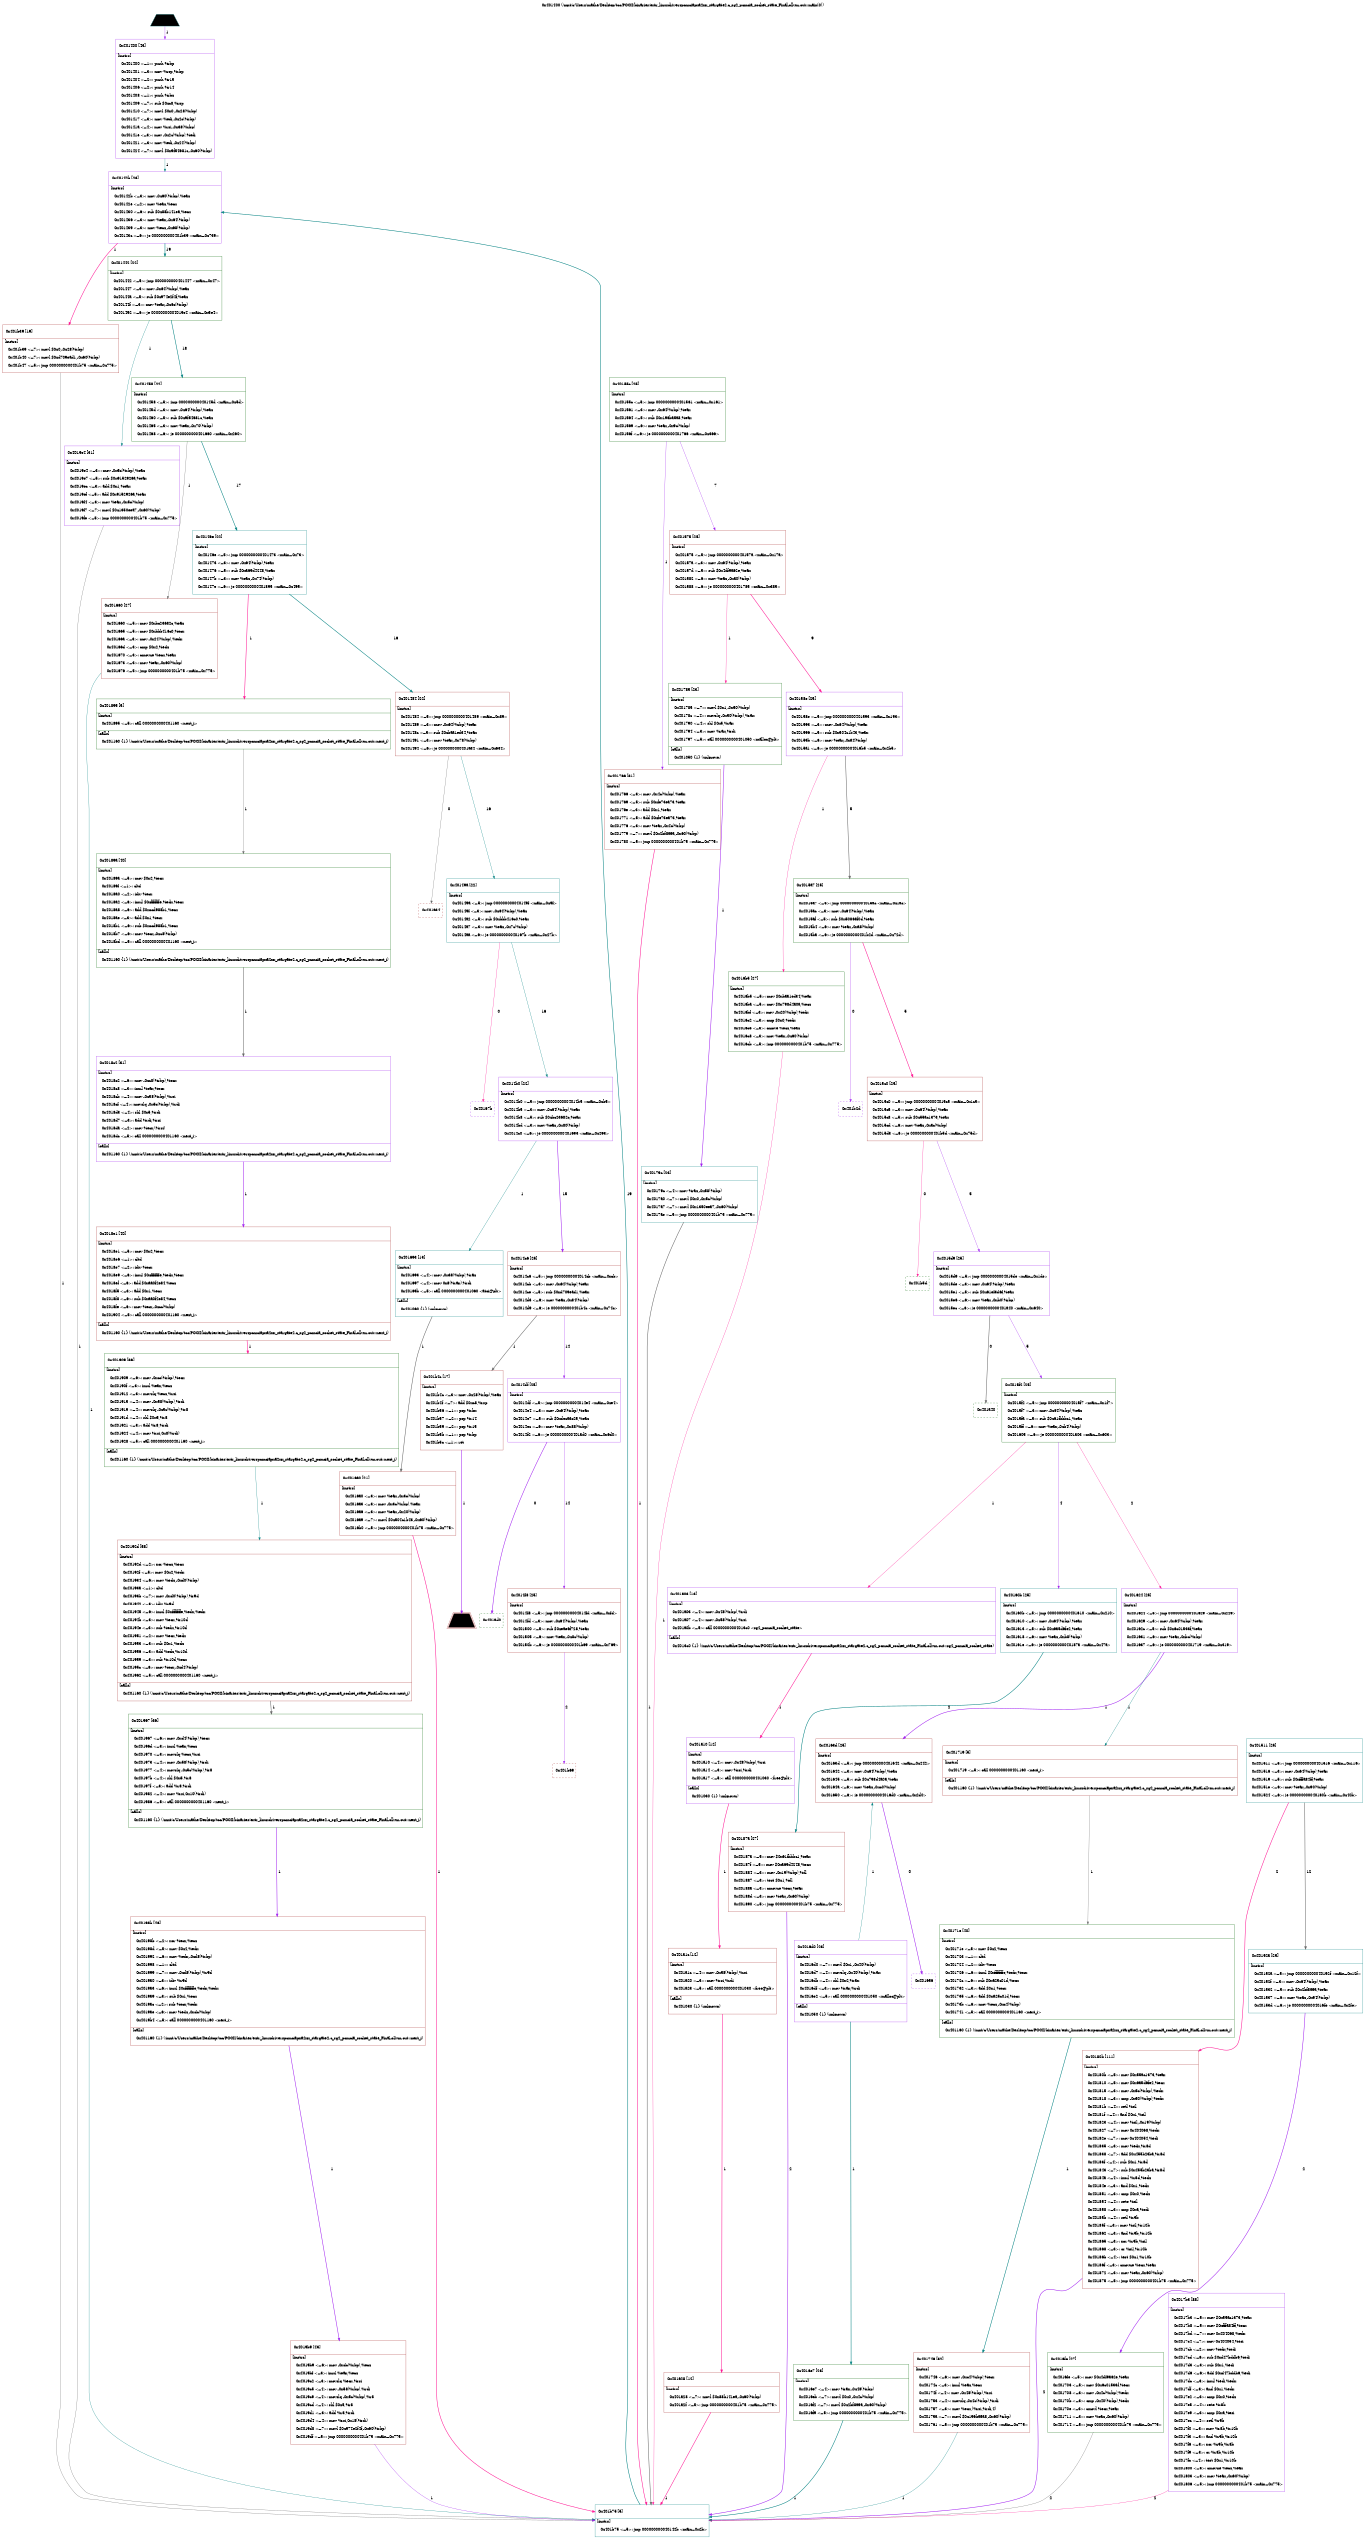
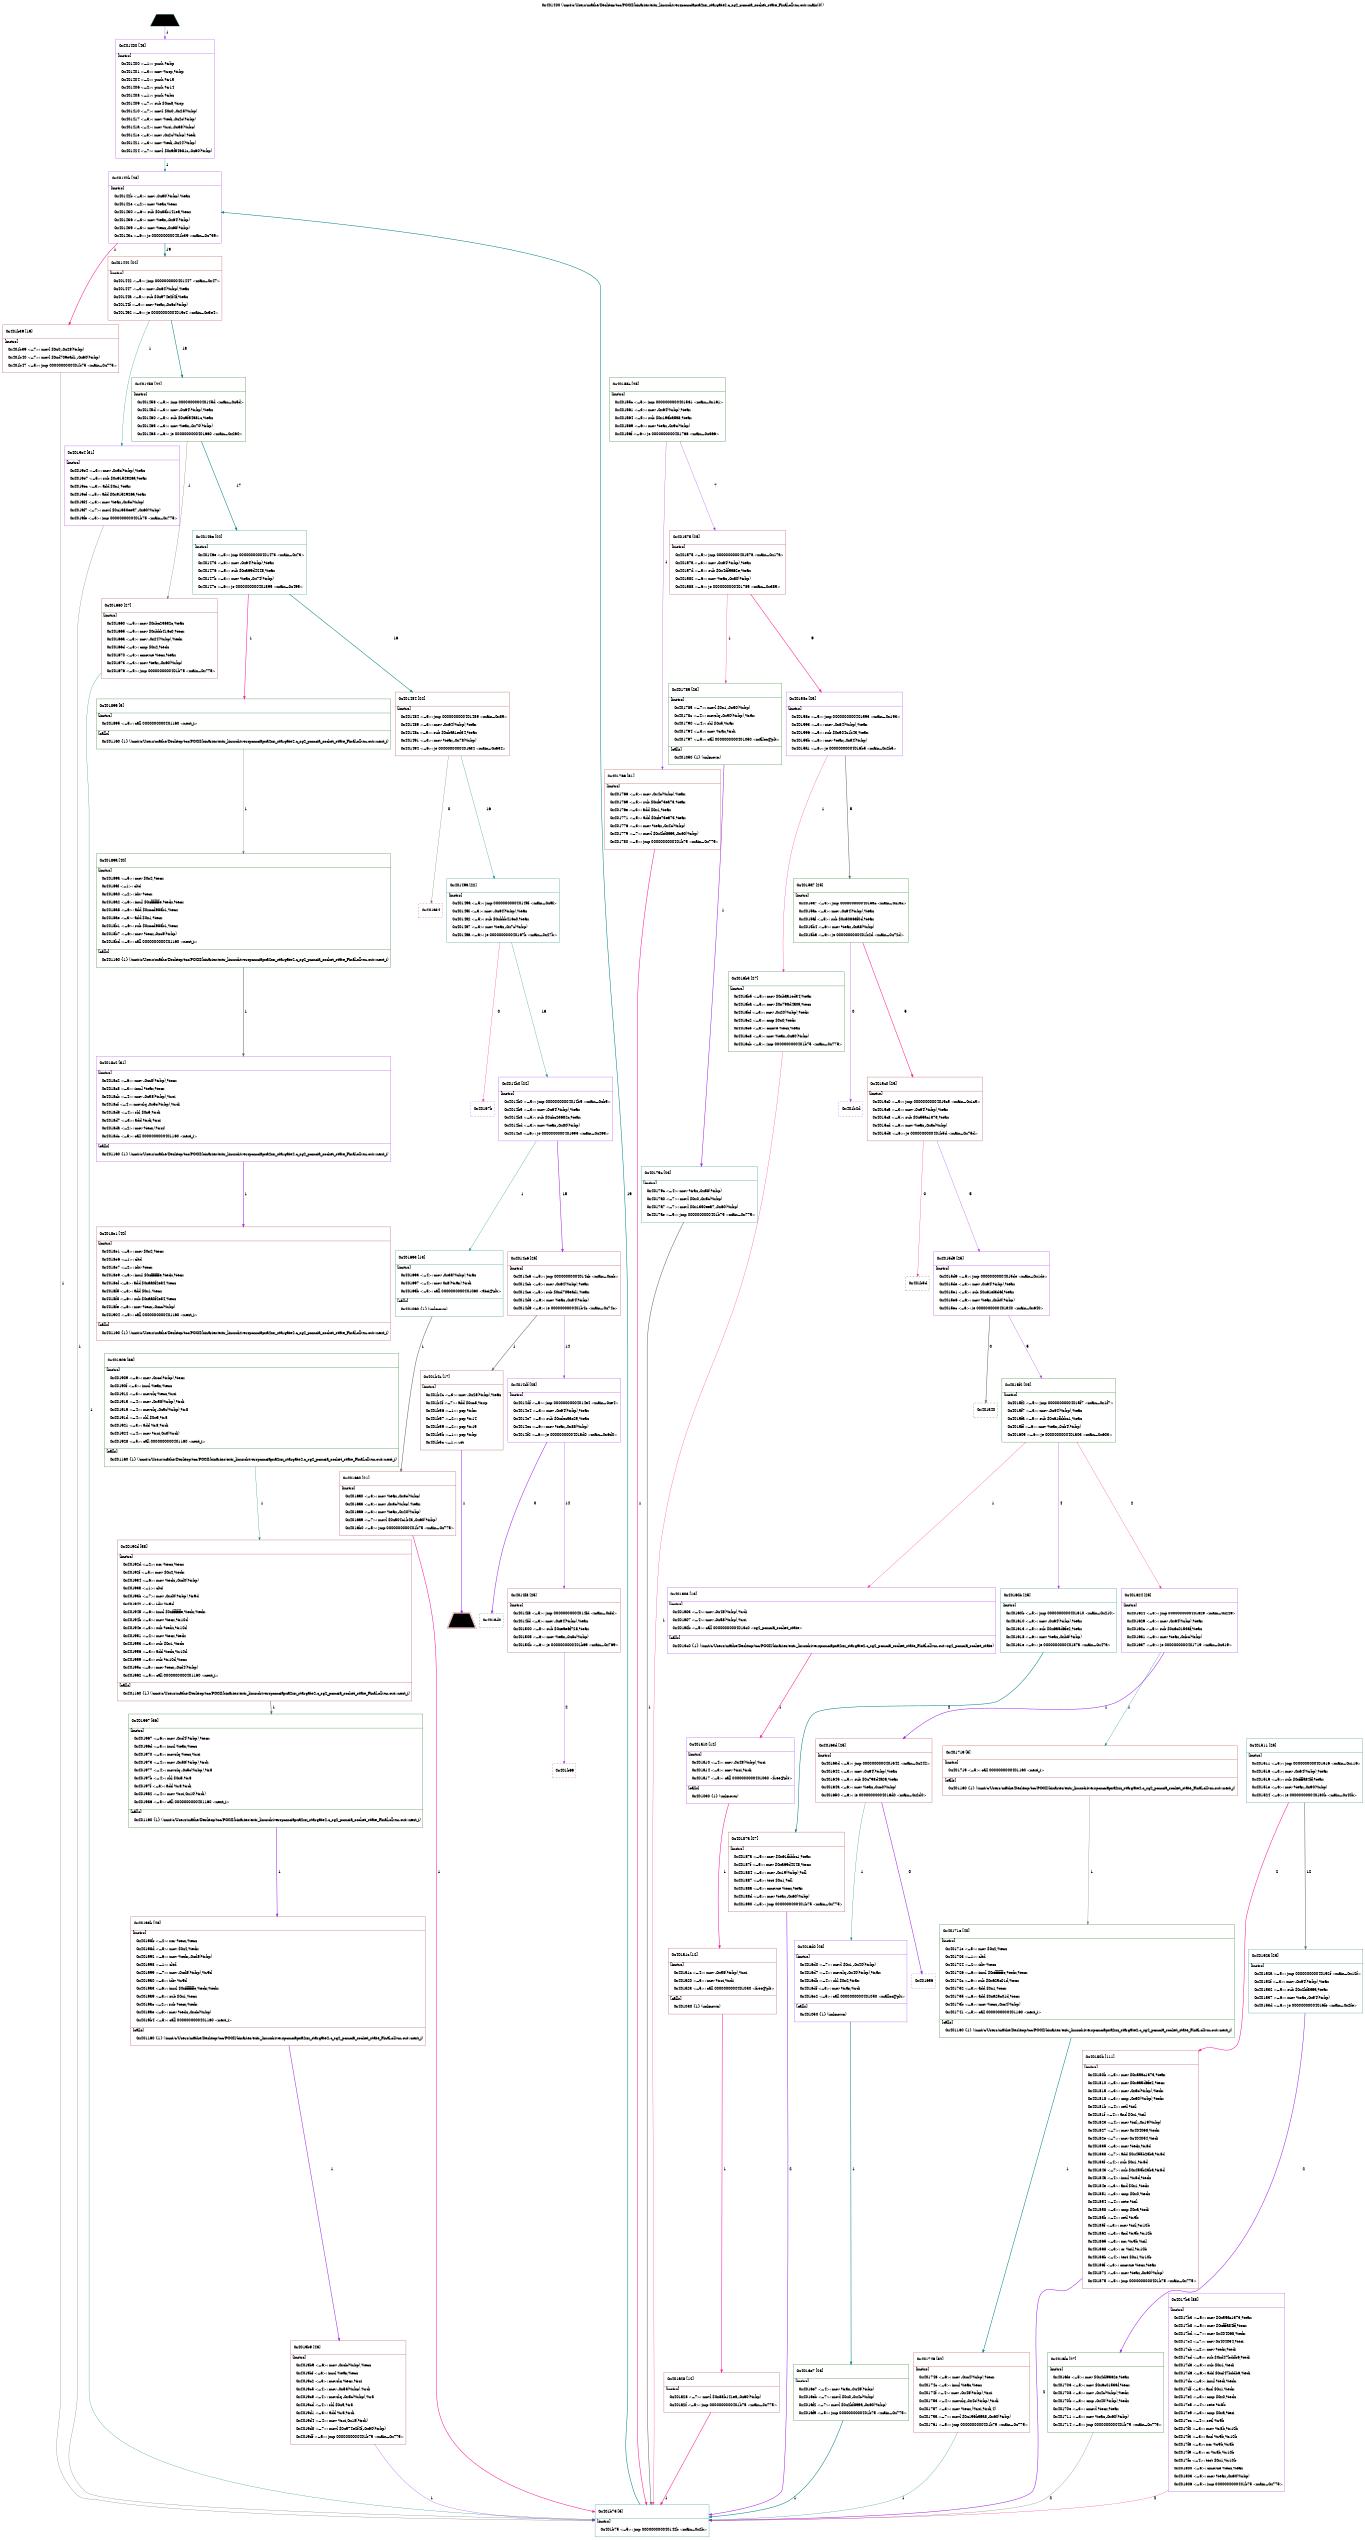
(165, 288) -> (165, 288)
(247, 1346) -> none
(867, 1873) -> (855, 1870)
